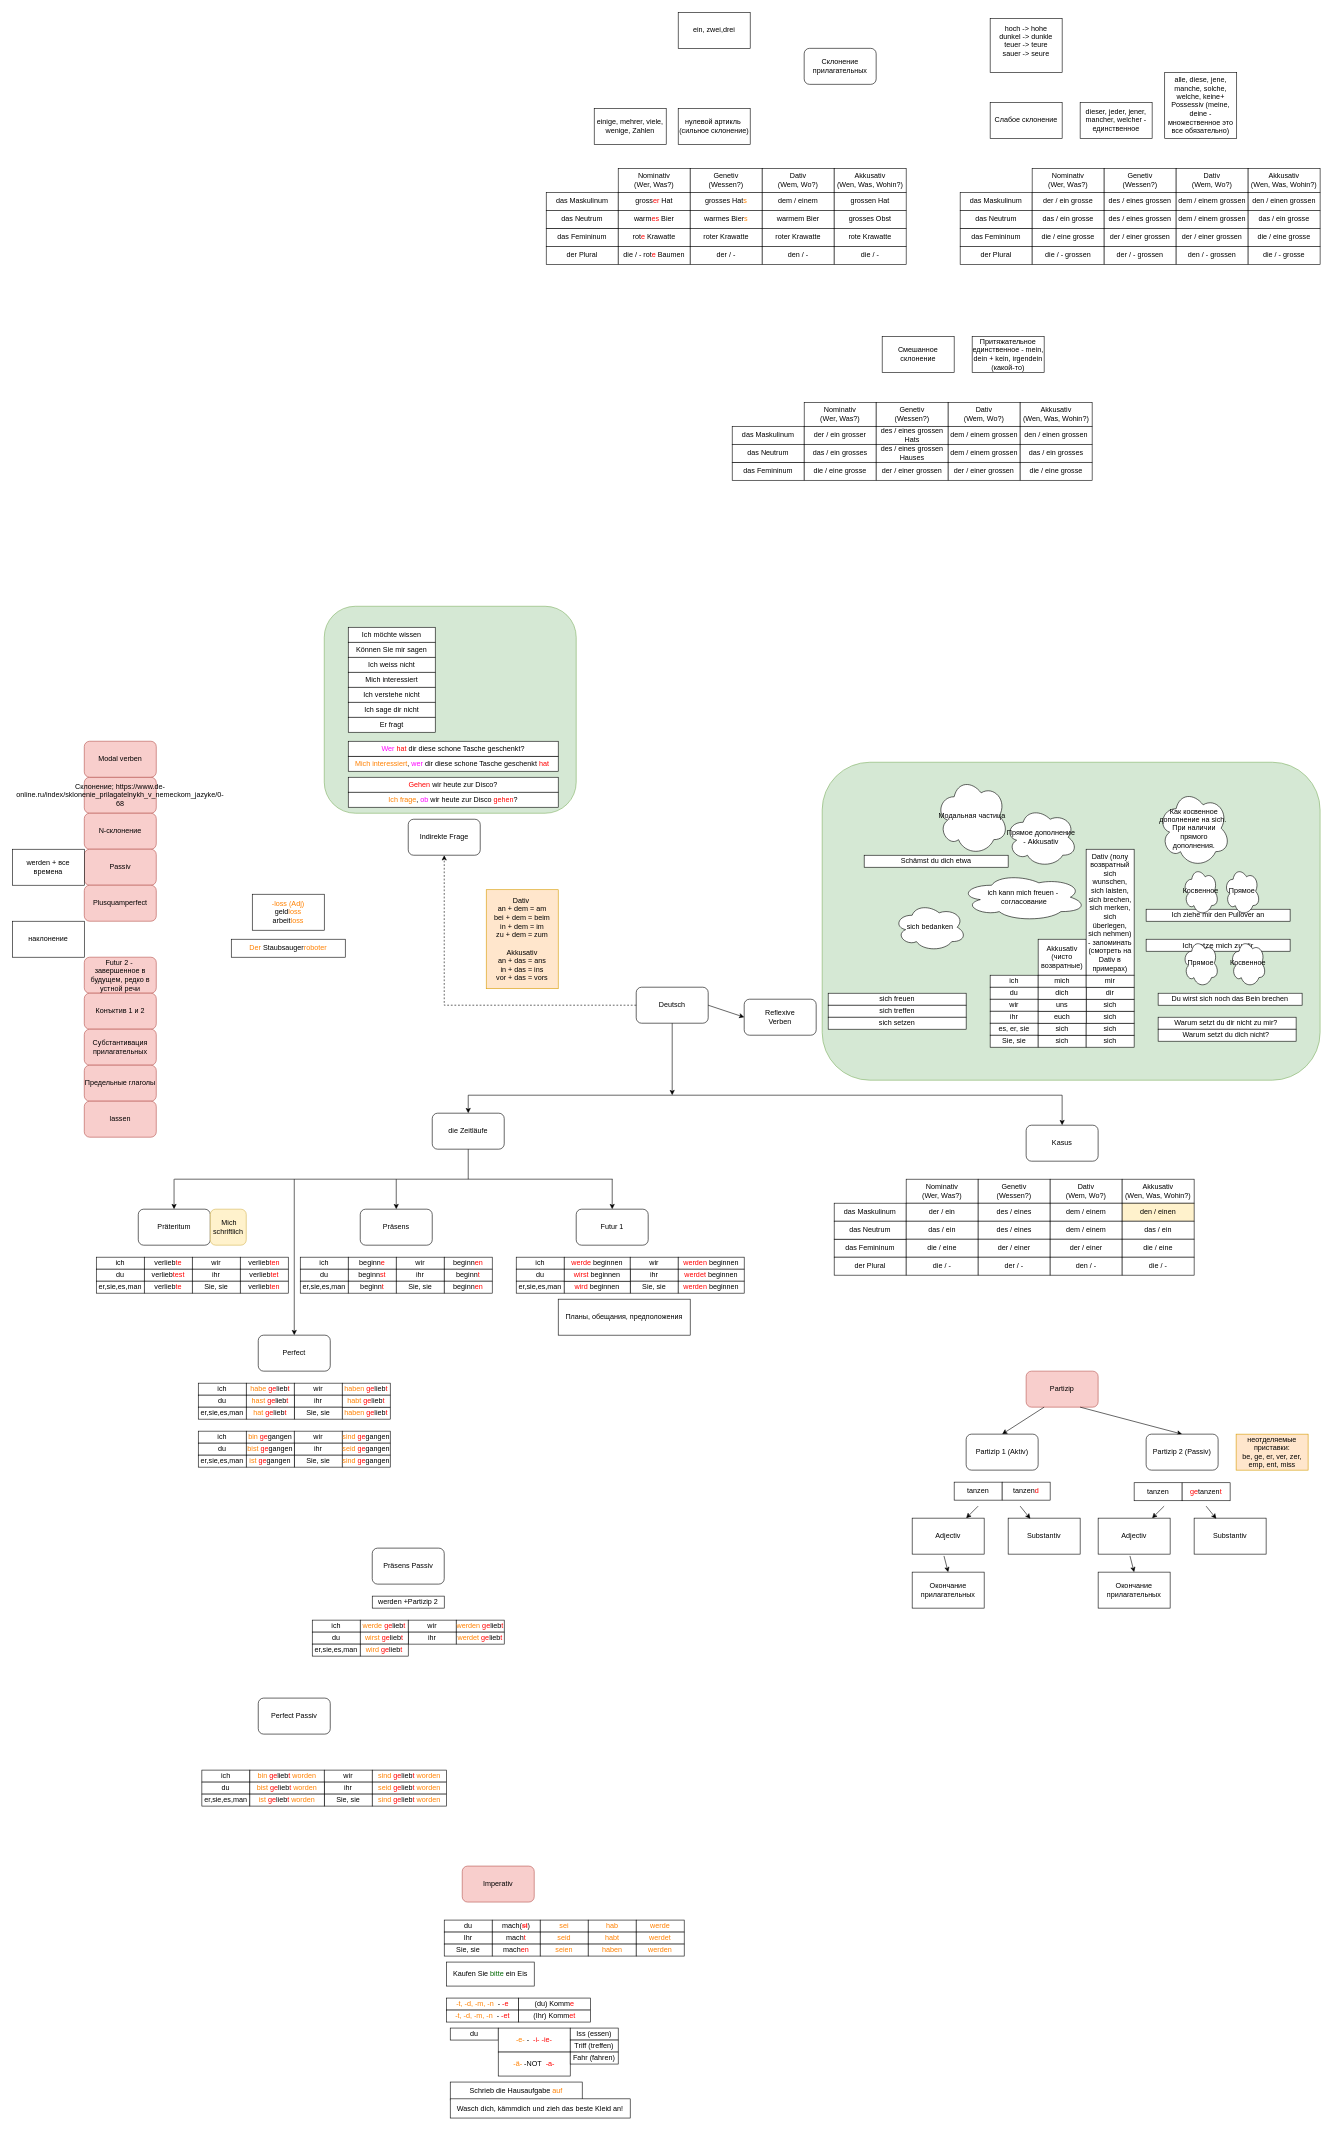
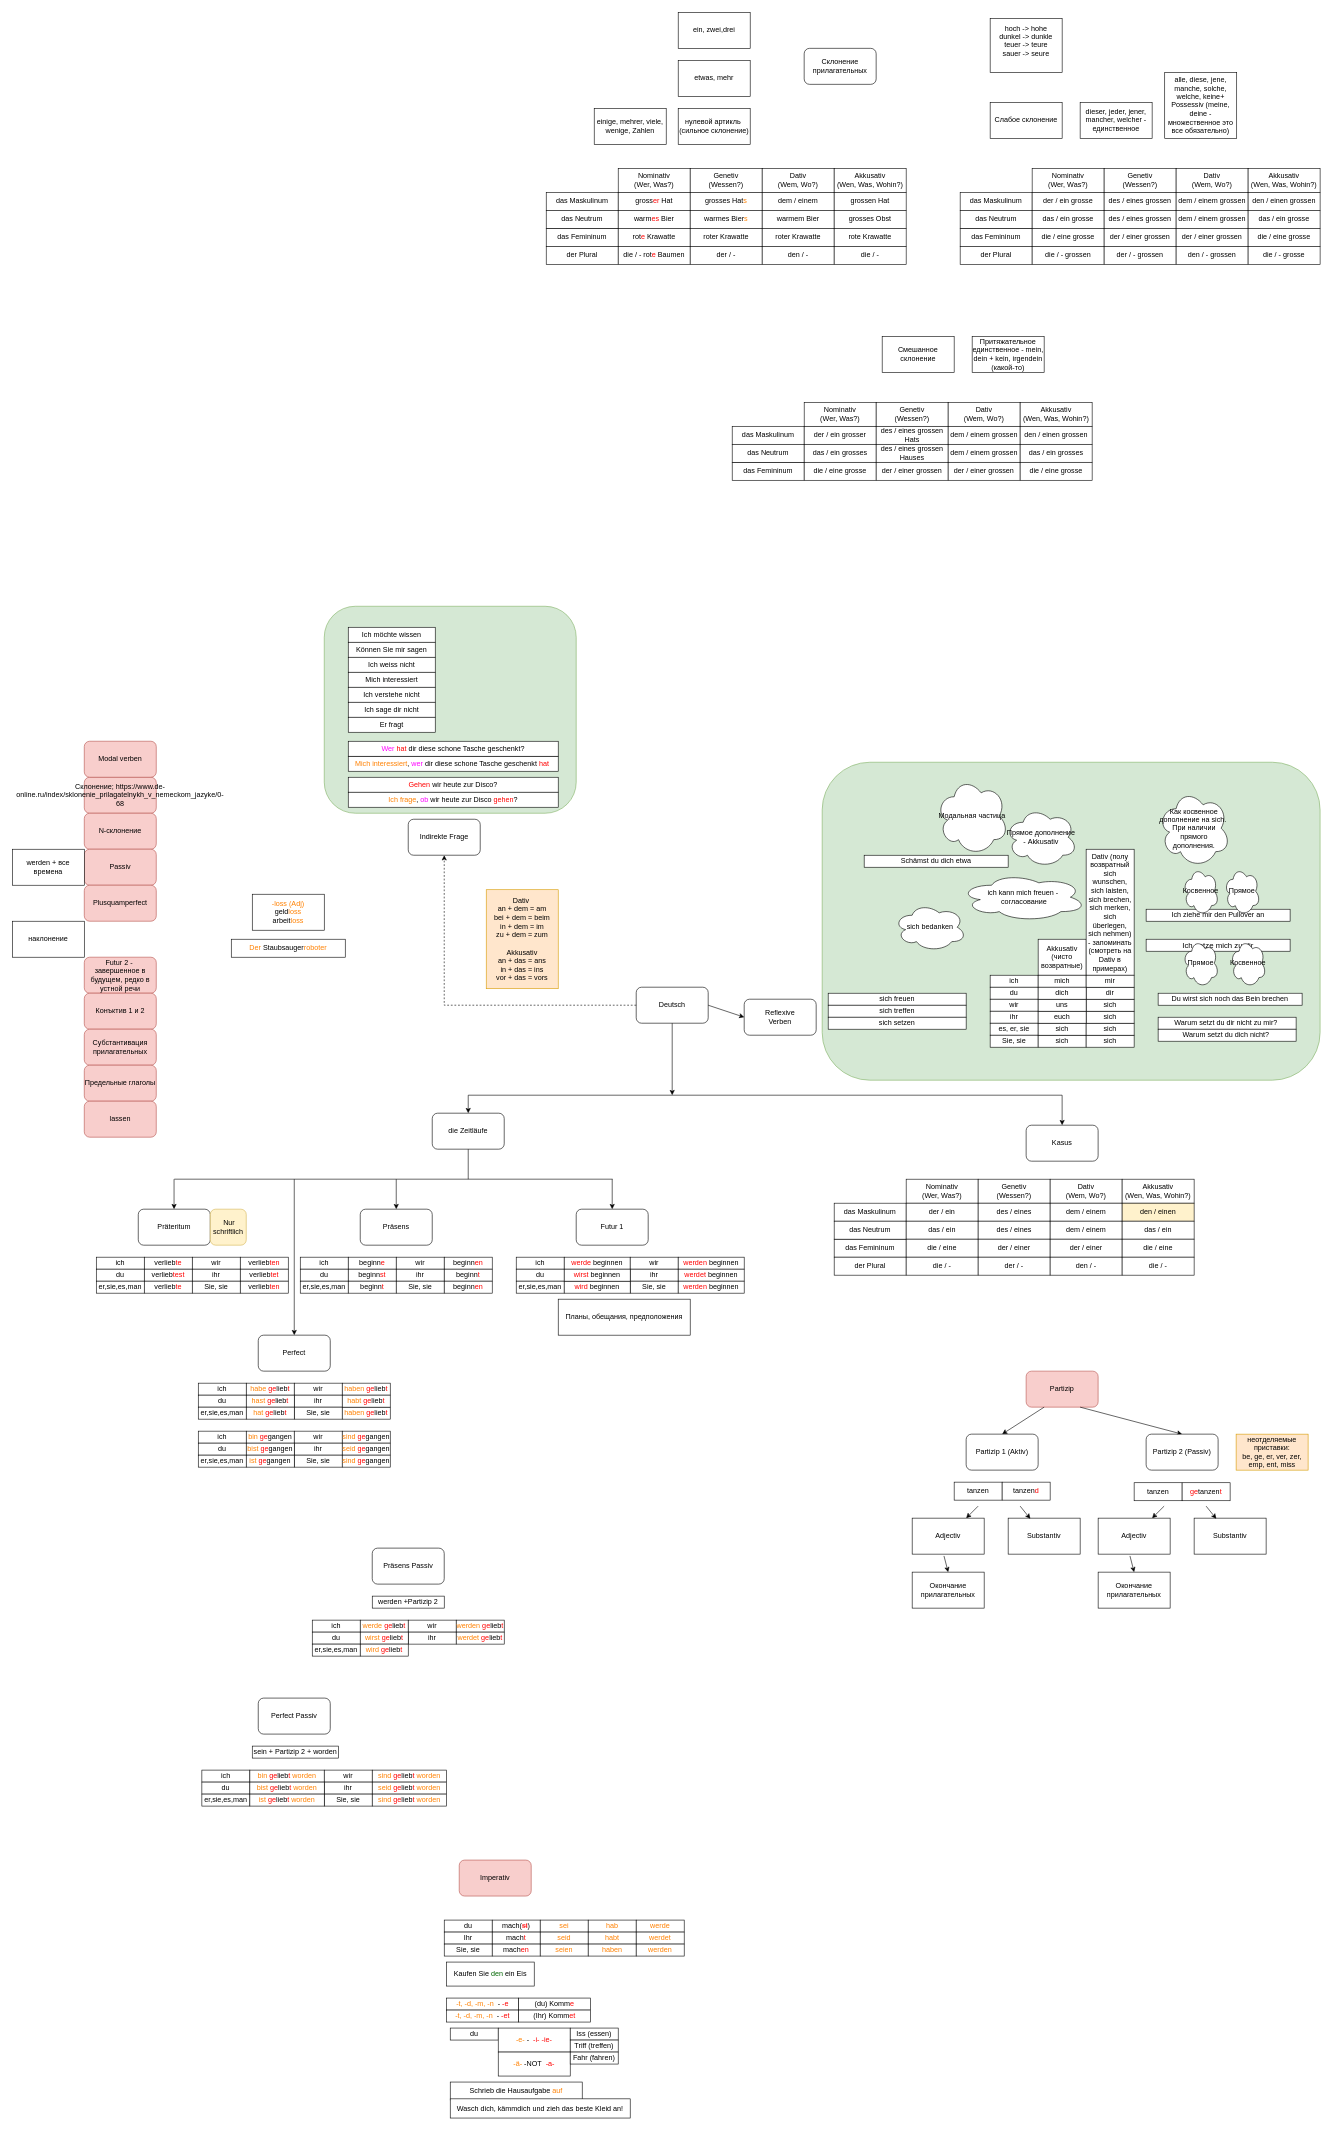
none -> (714, 78)
(228, 1227) -> (228, 1227)
none -> (296, 1752)
(498, 1884) -> (495, 1878)
(491, 1974) -> (491, 1974)
